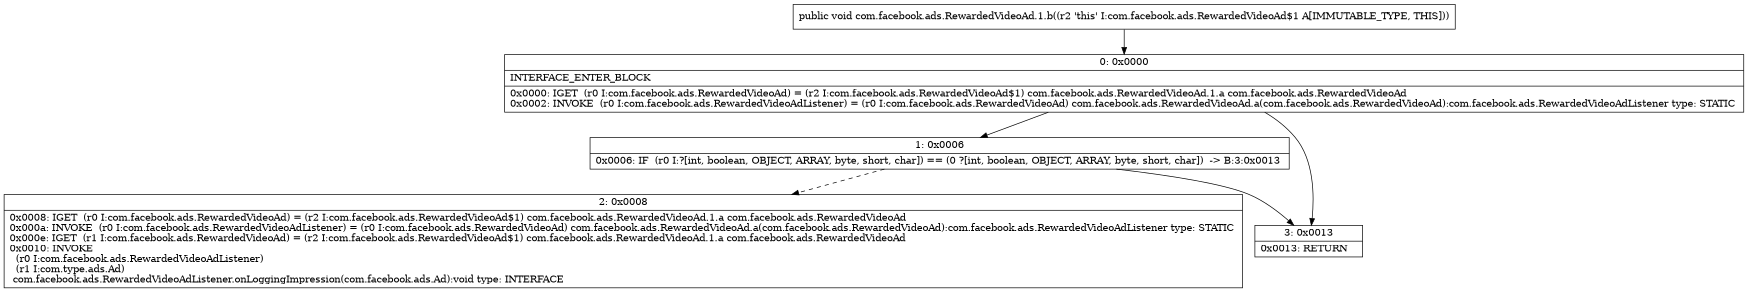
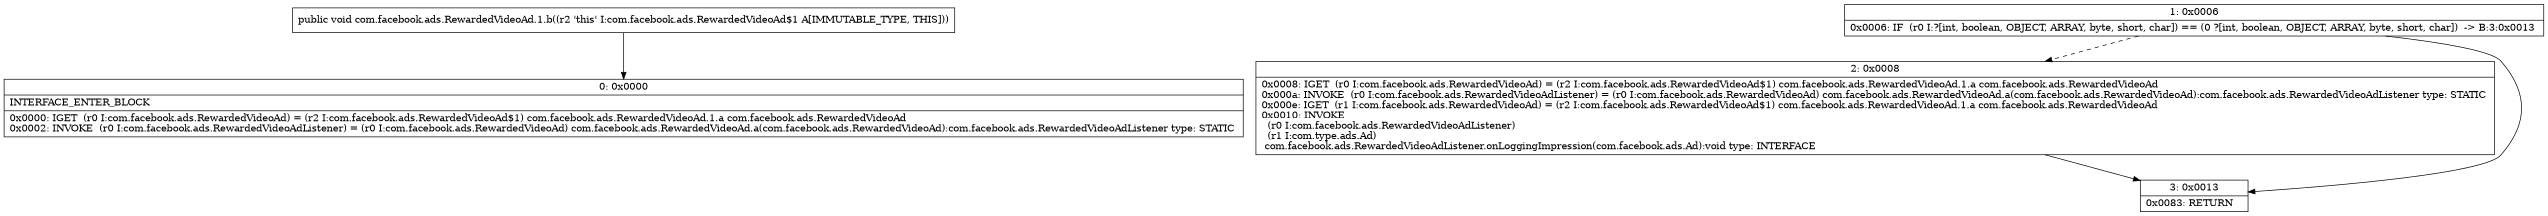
(1018, 124) -> none
(1306, 157) -> (2089, 167)
(1309, 249) -> (2194, 203)
